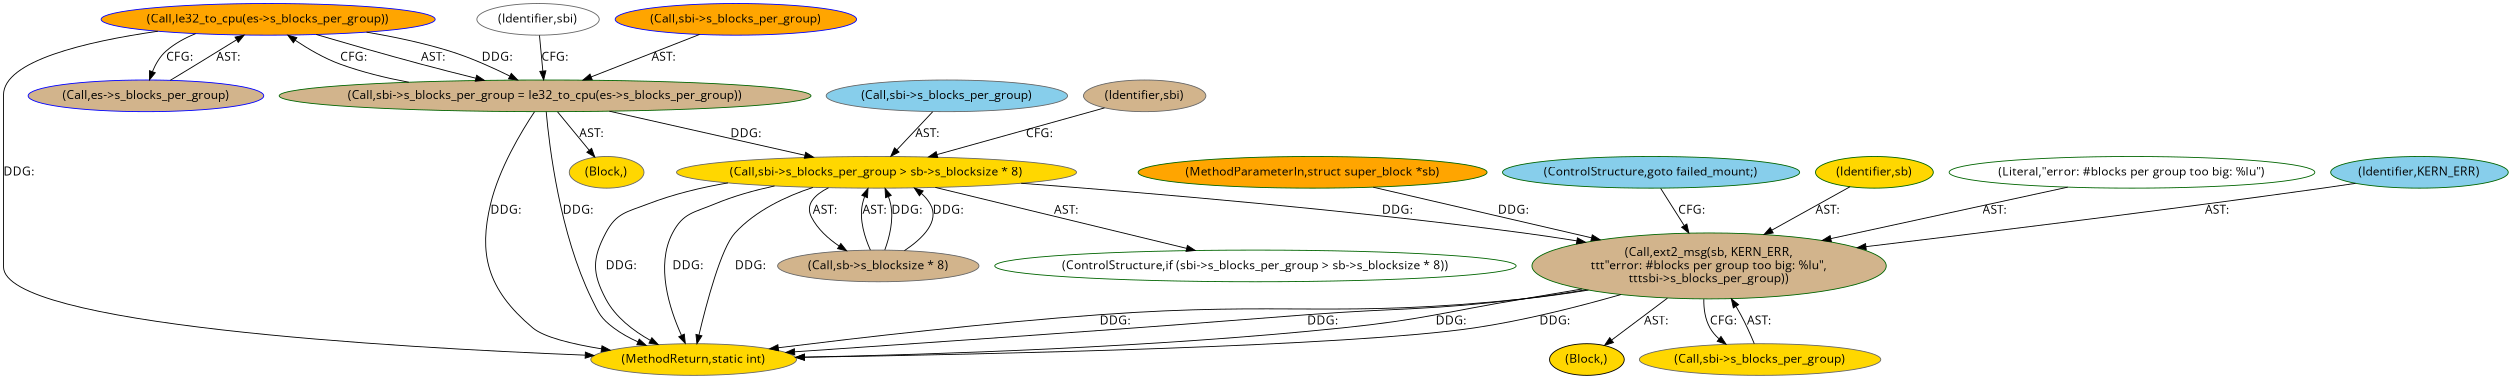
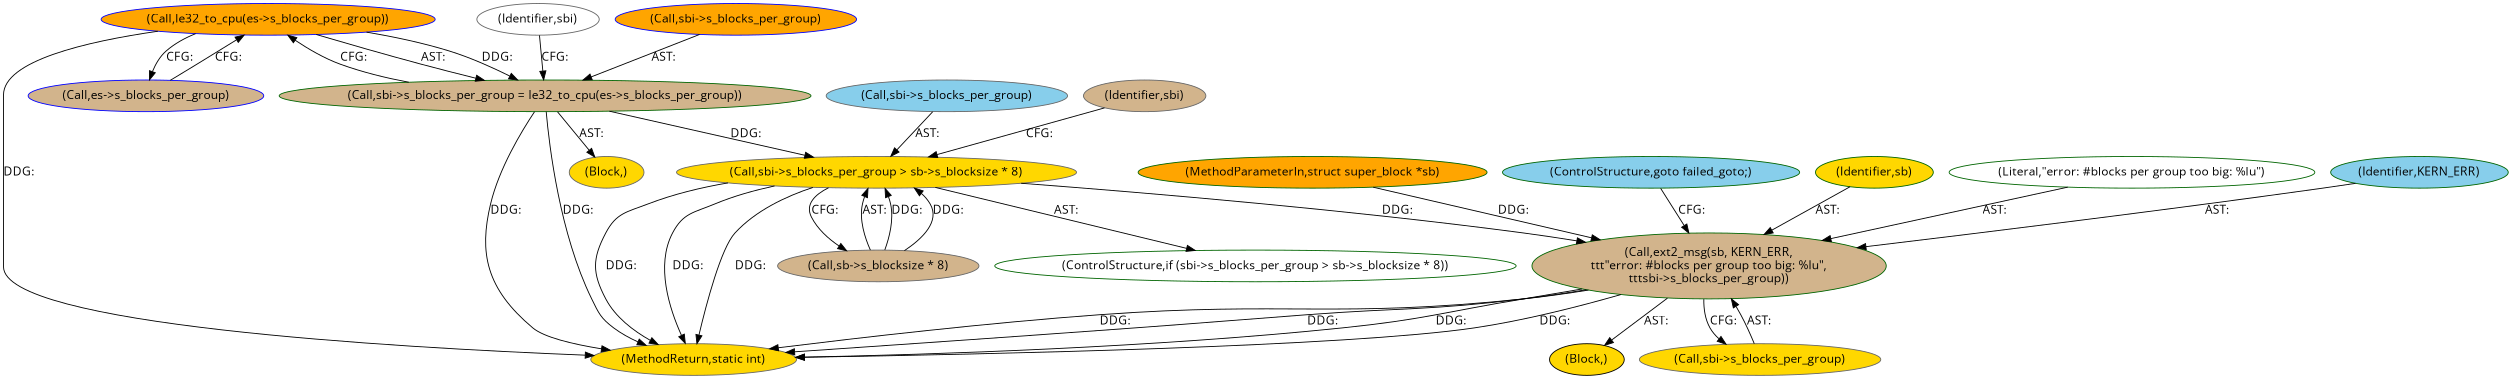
(230, 58) -> (230, 58)
(1651, 172) -> (1651, 172)
(827, 211) -> (827, 211)
